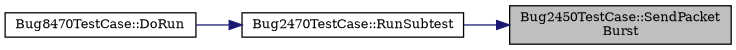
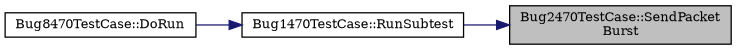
(353, 25) -> (353, 25)
(620, 25) -> (620, 25)
